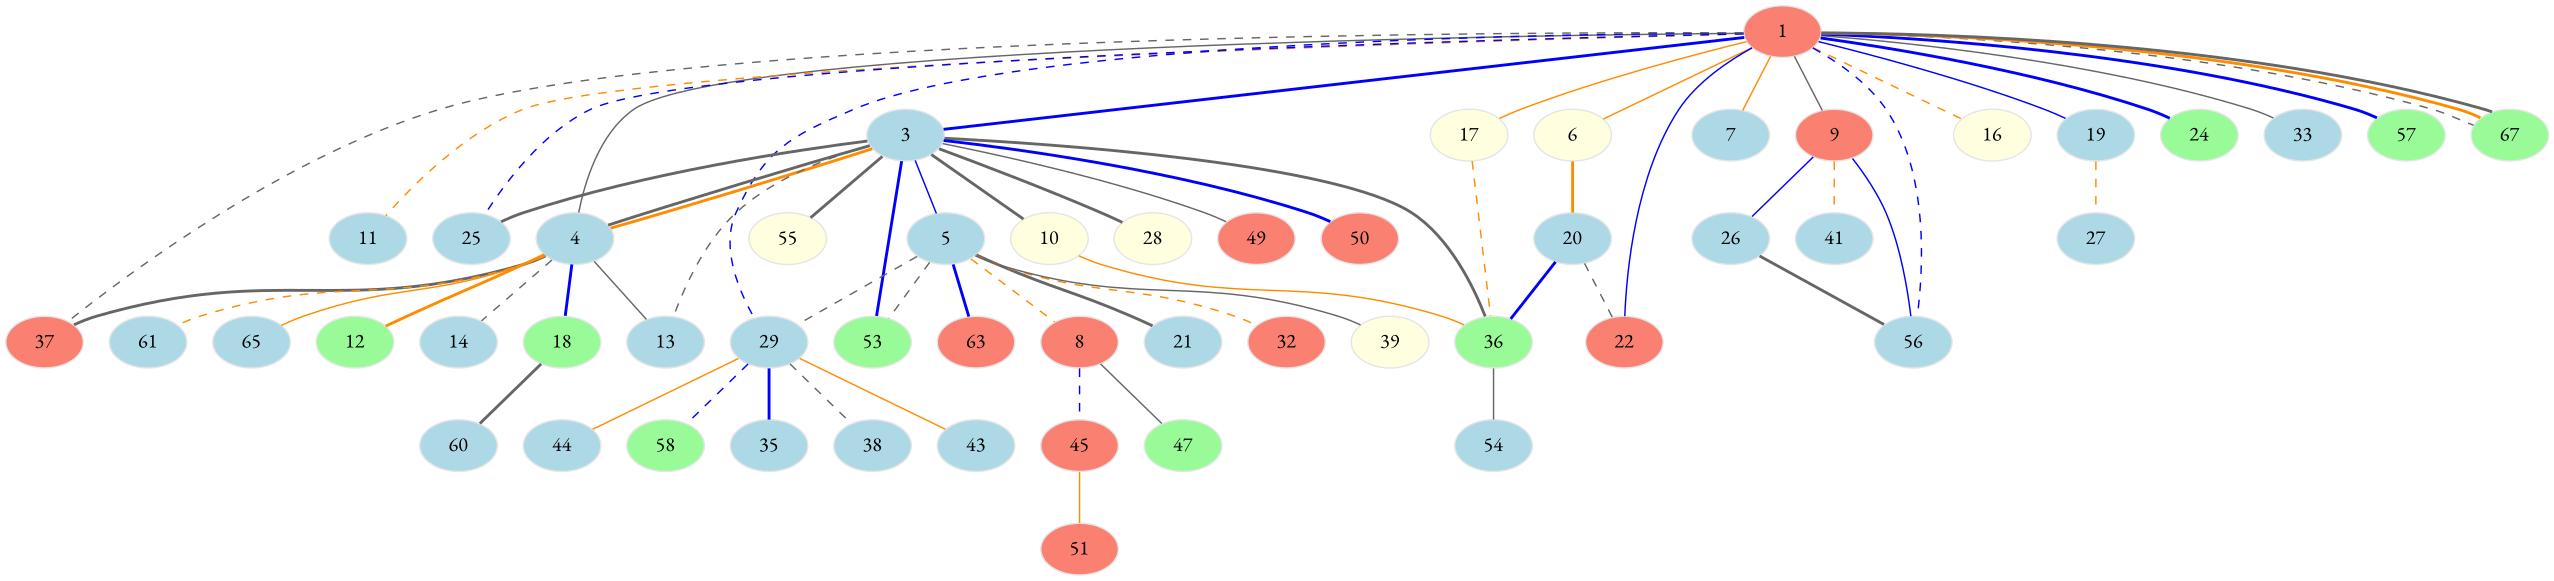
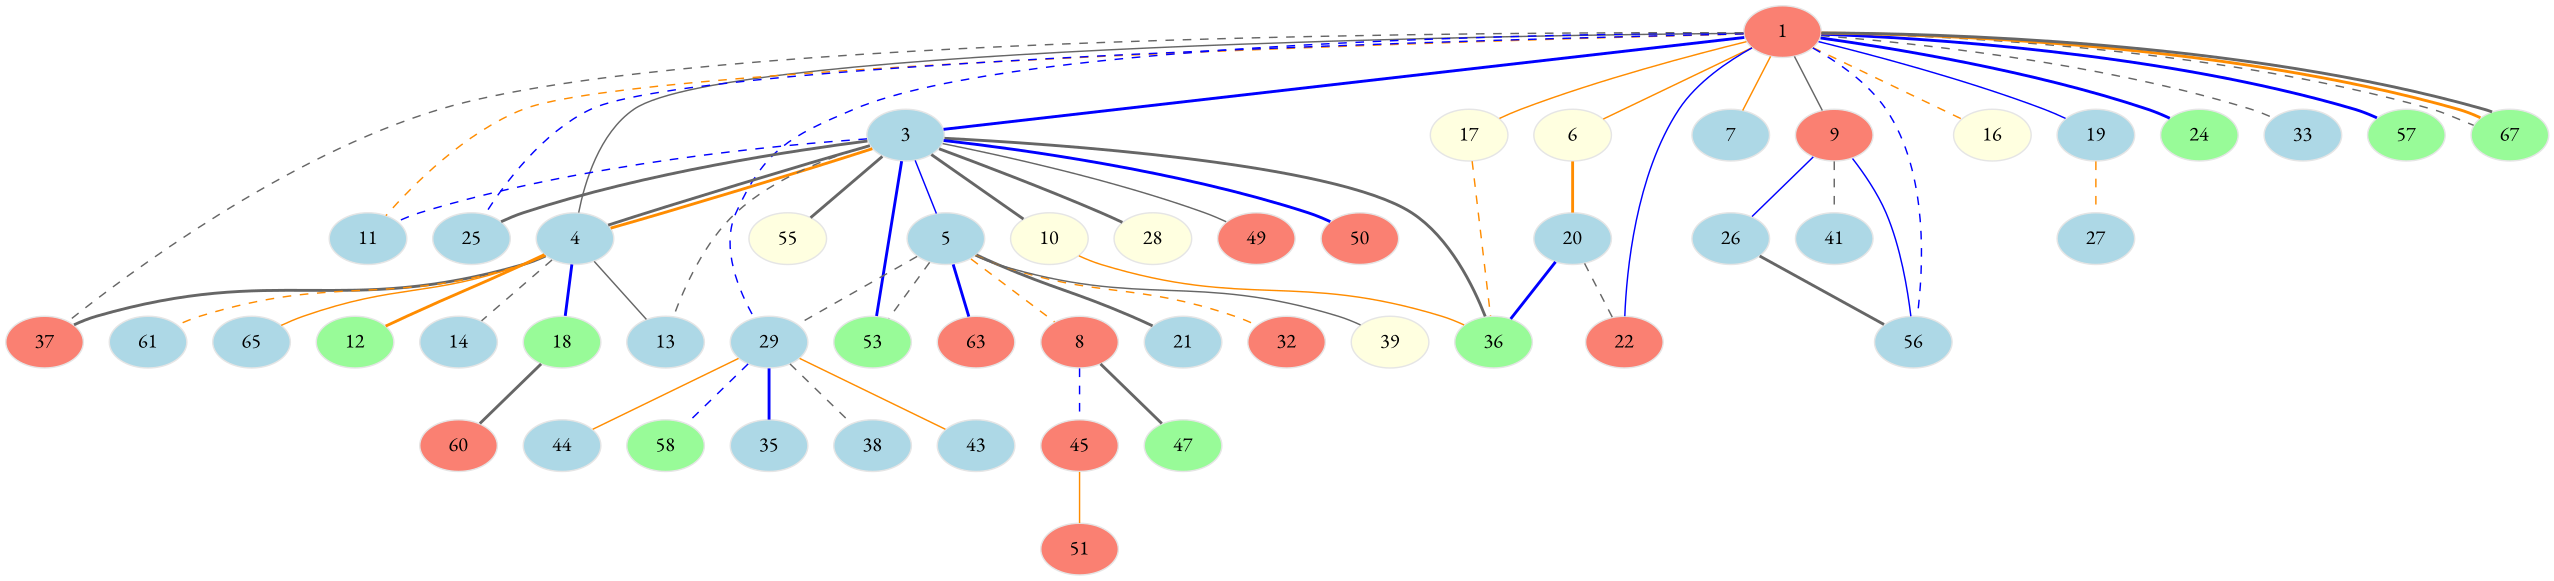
(2050, 63) -> (2050, 63)
none -> (630, 166)
(1834, 187) -> (1834, 187)
(1131, 394) -> (1131, 394)
(459, 446) -> (459, 446)
(1494, 446) -> none
